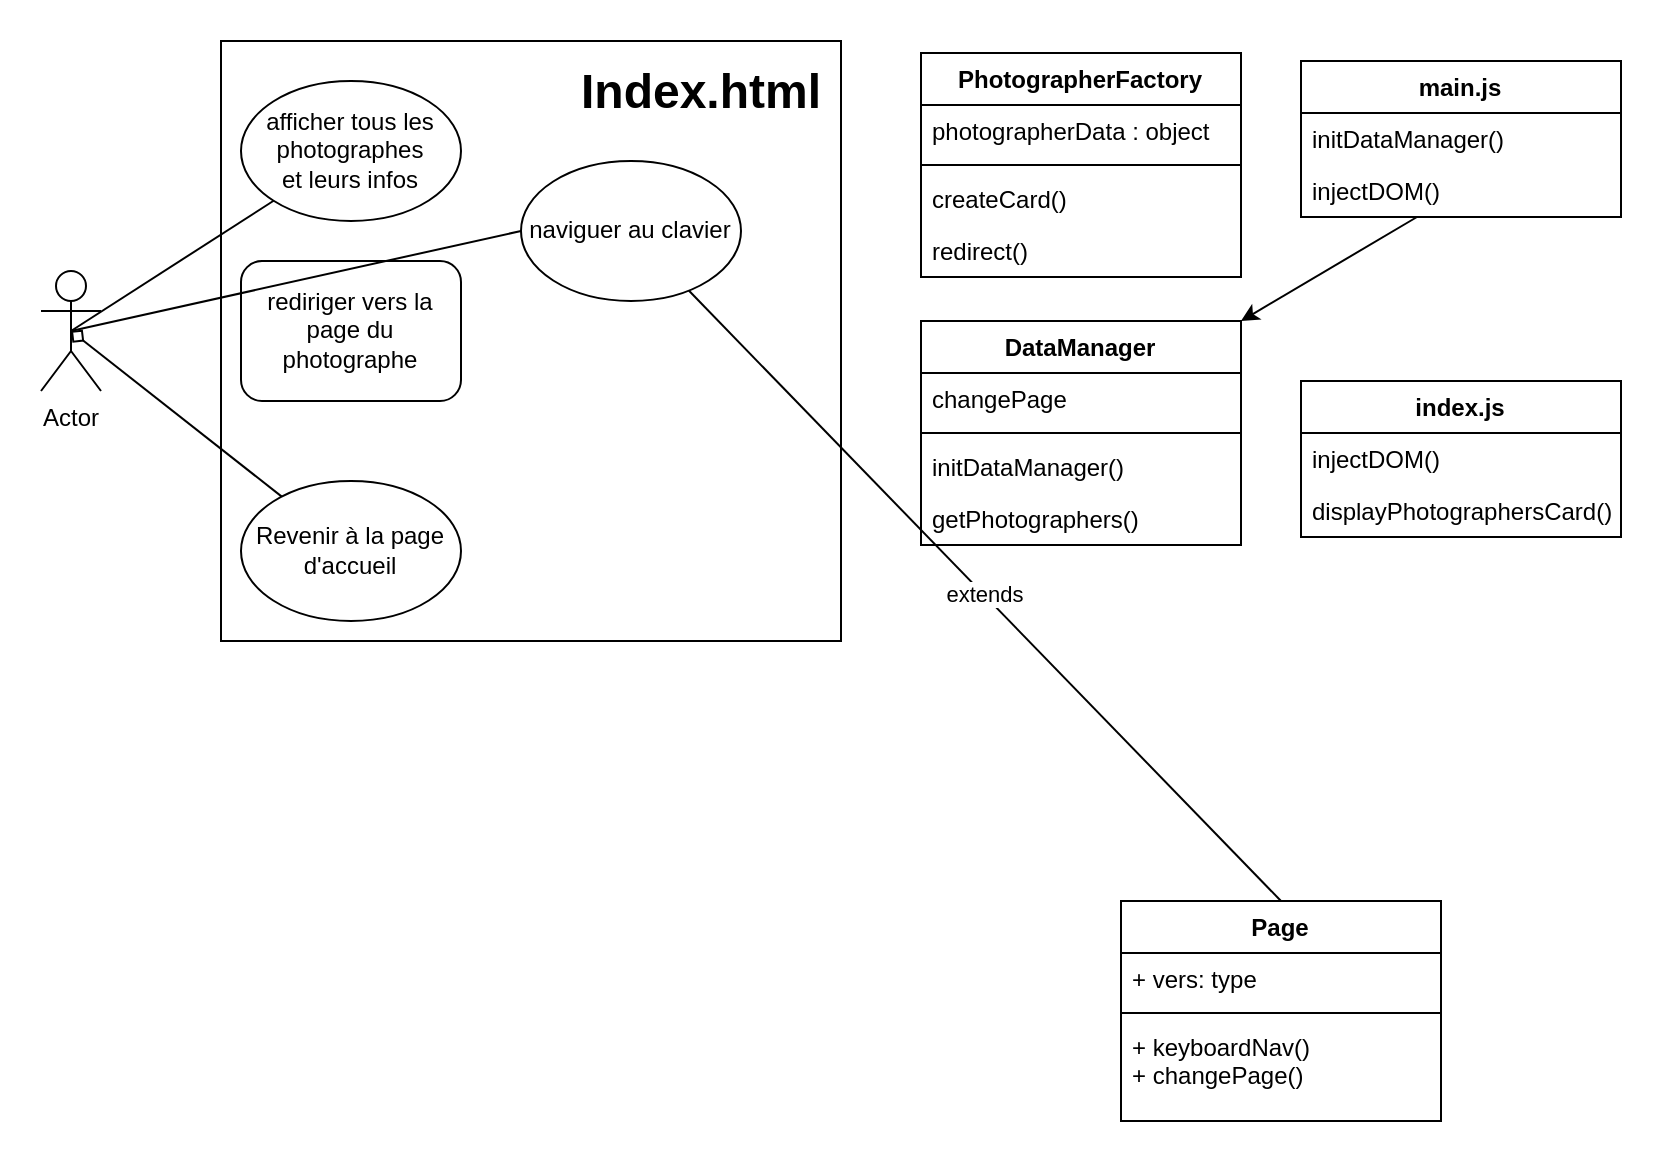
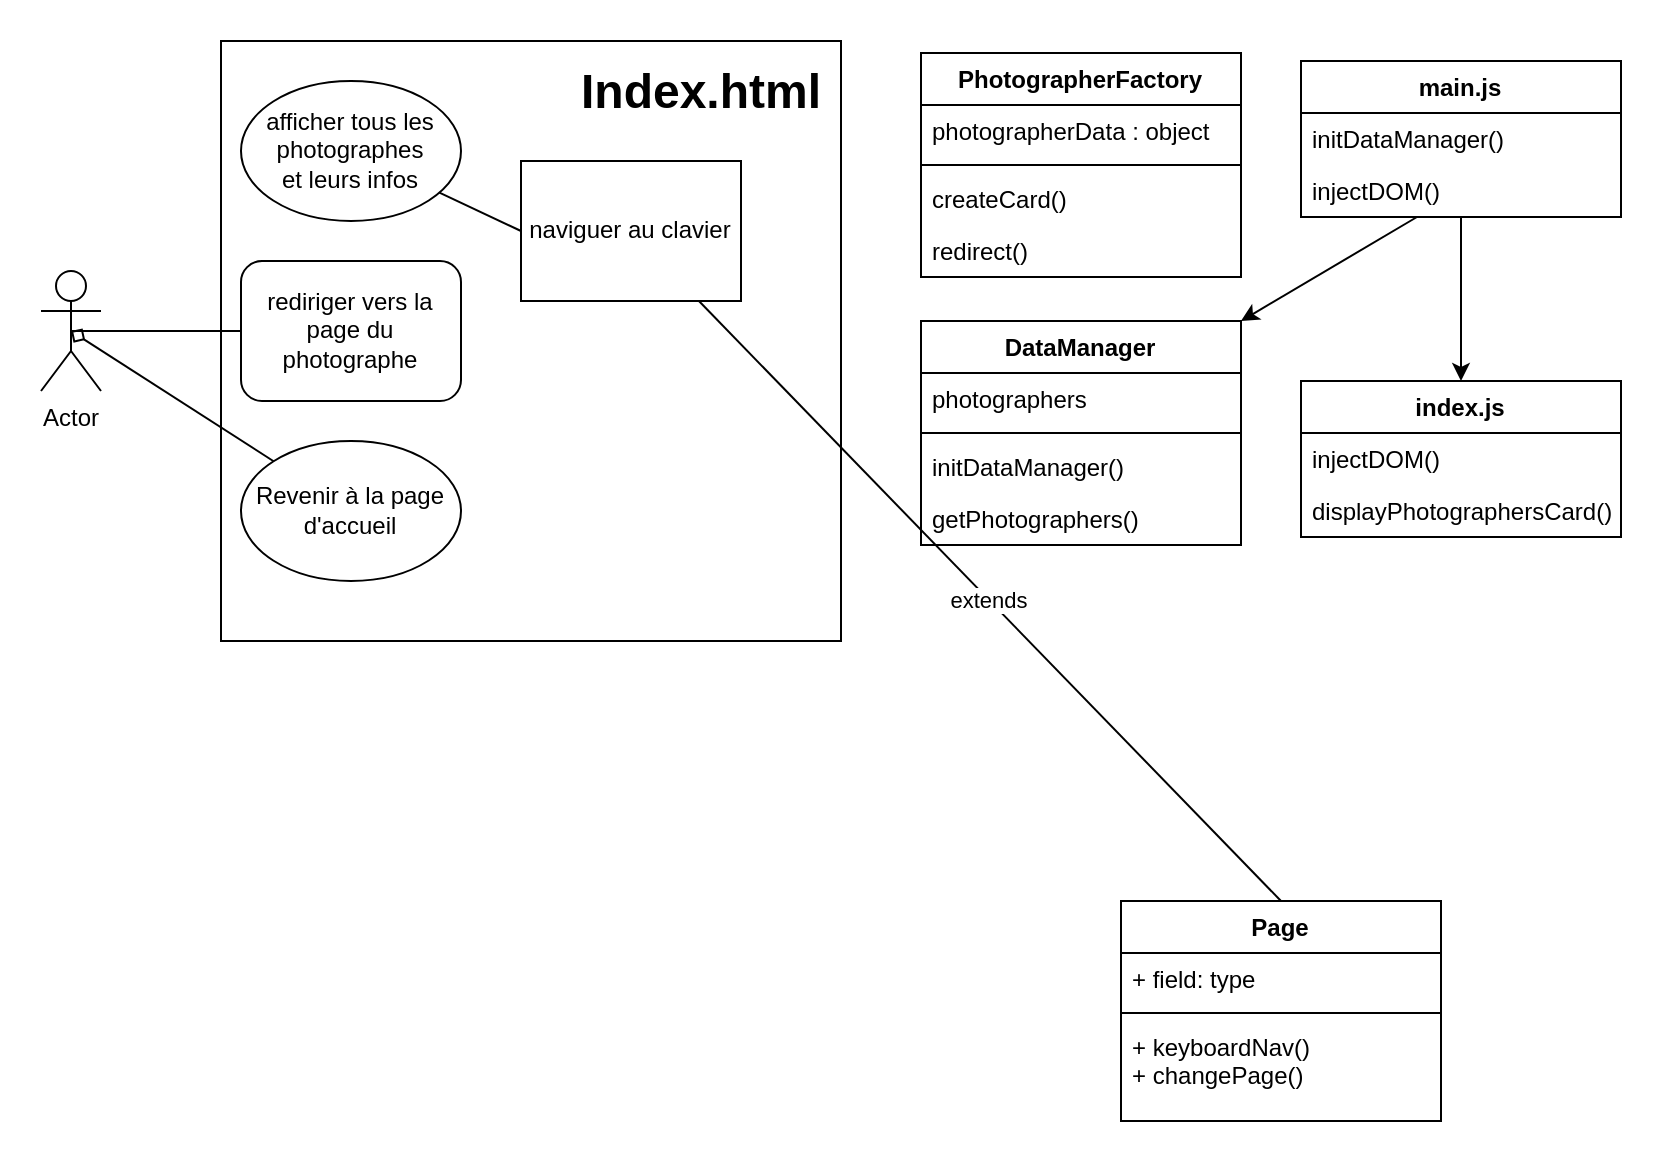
(631, 231) -> (631, 231)
(188, 256) -> none
(307, 279) -> (480, 212)
none -> (1461, 294)
none -> (166, 331)
(999, 400) -> (1019, 400)
(351, 551) -> (351, 511)
(1203, 980) -> (1204, 980)
